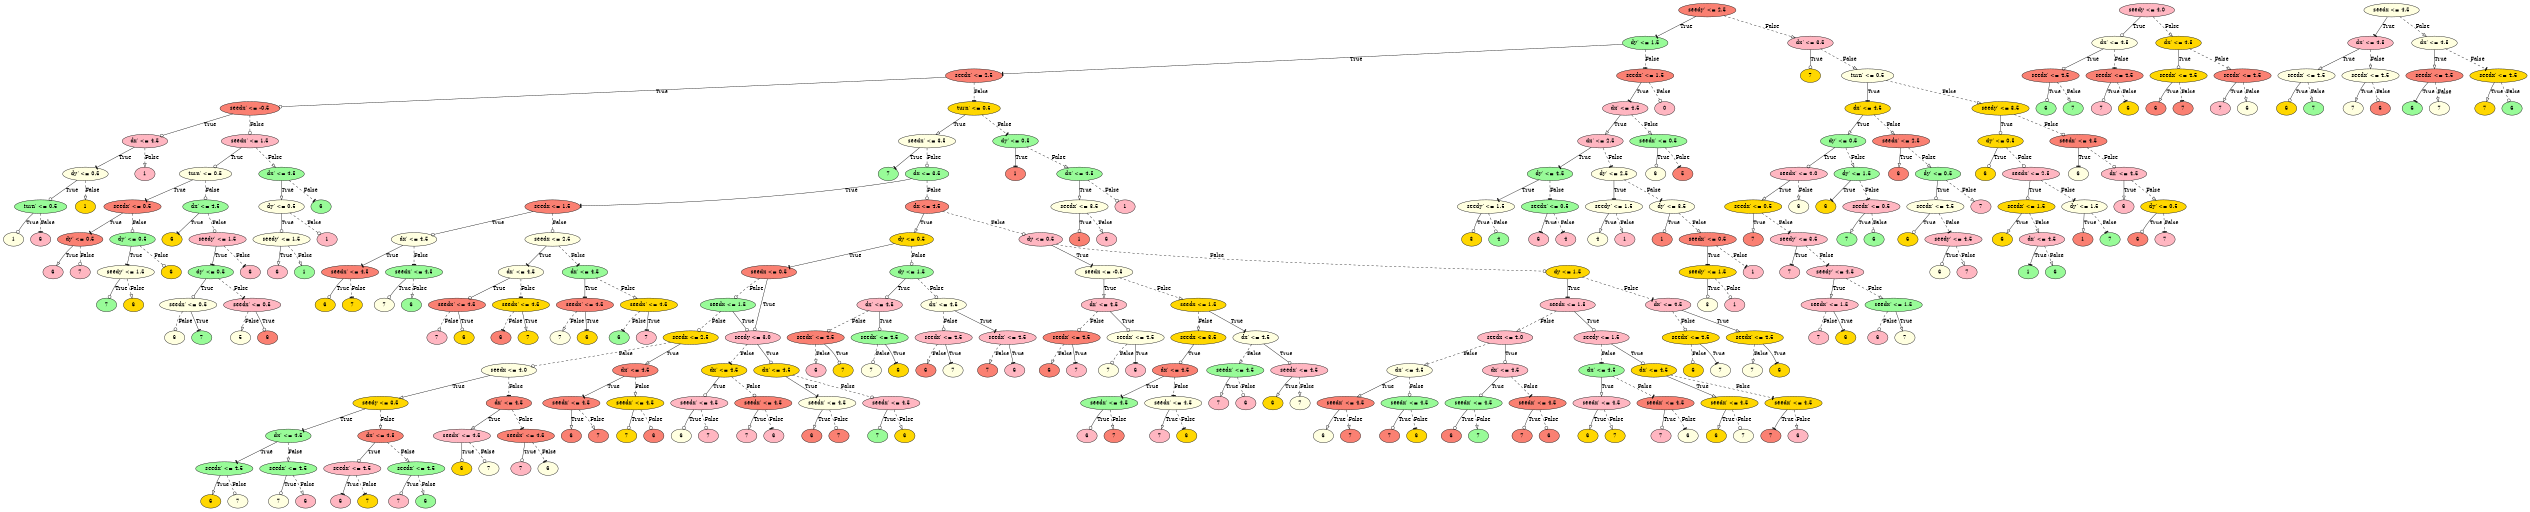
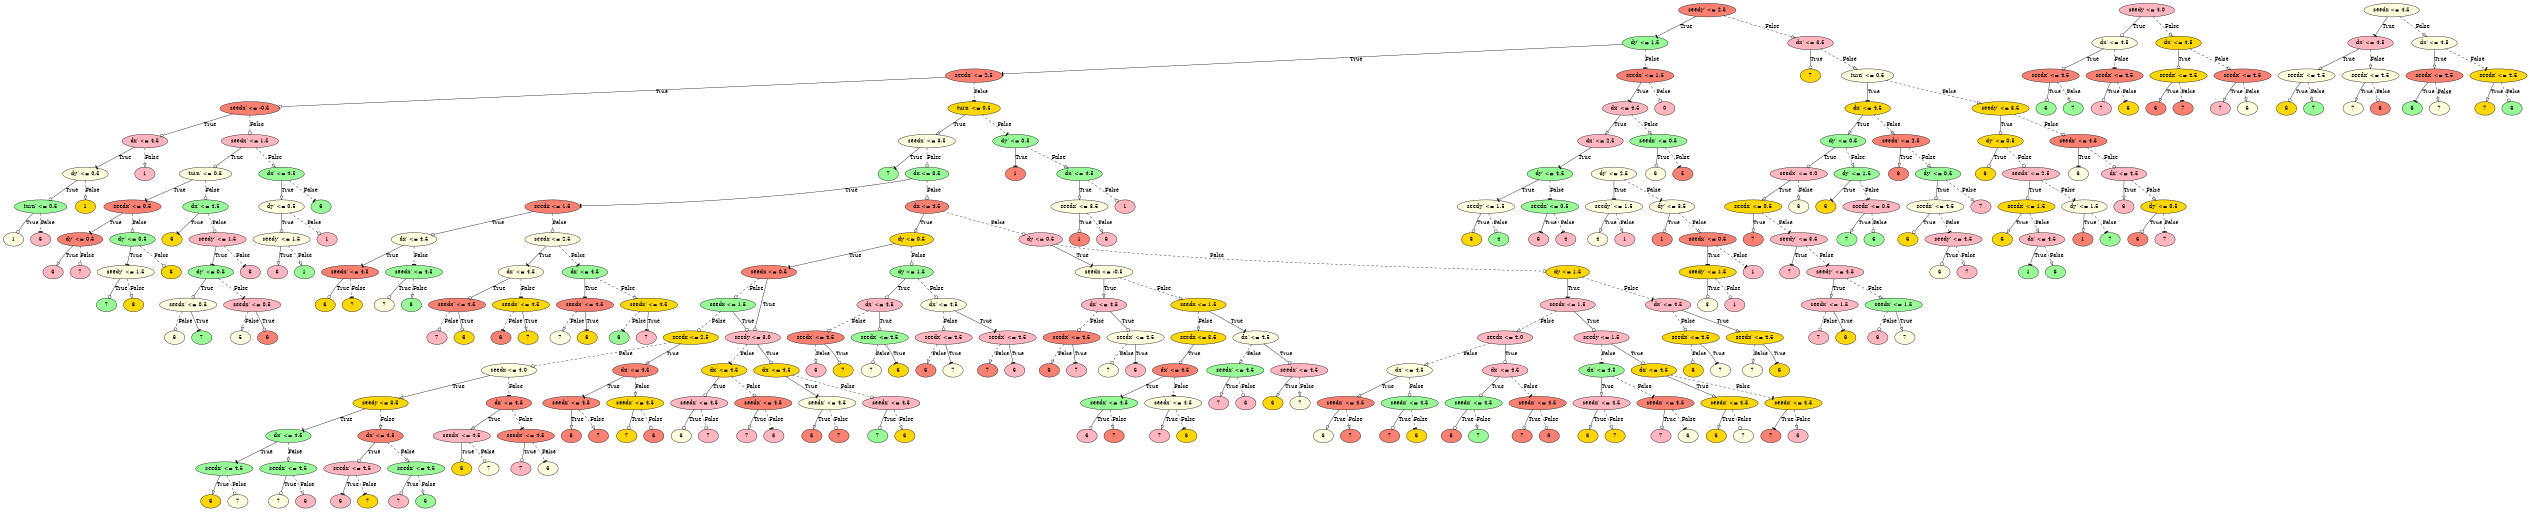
(1607, 157) -> none
